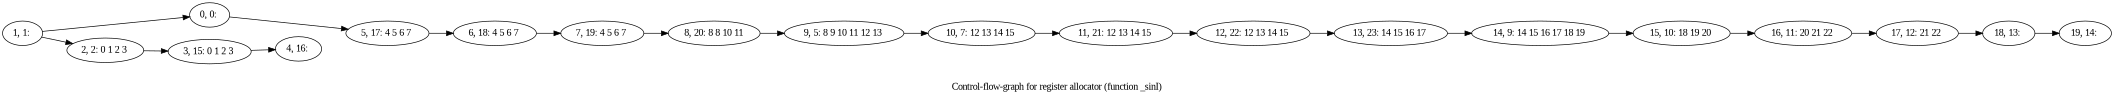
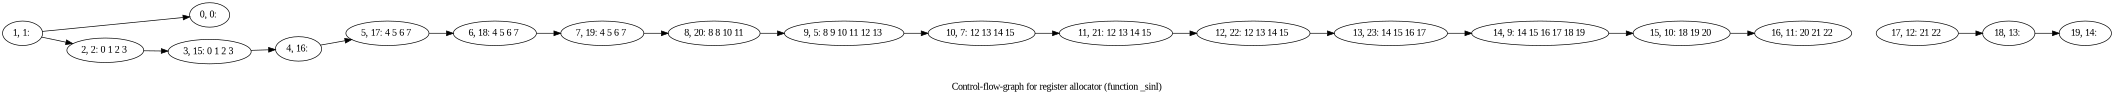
(285, 23) -> (333, 43)
(1861, 33) -> none
